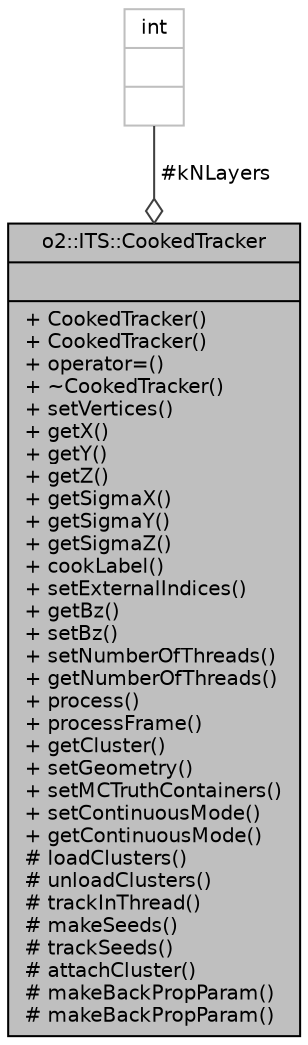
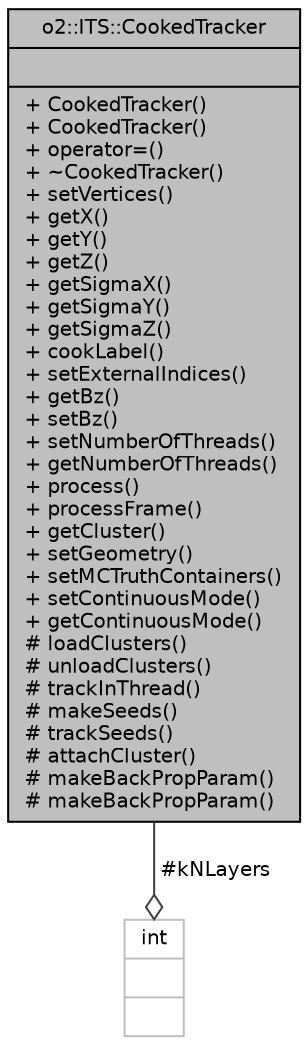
(154, 162) -> (154, 858)
